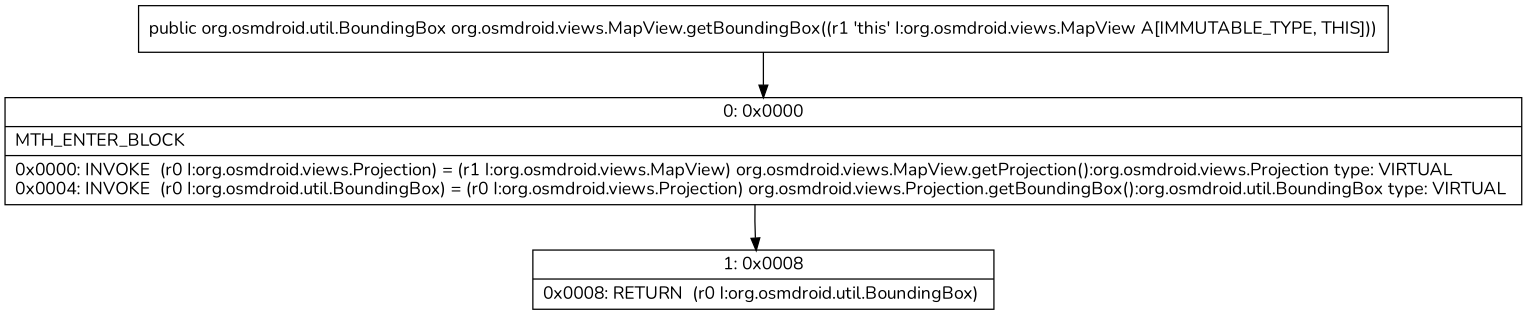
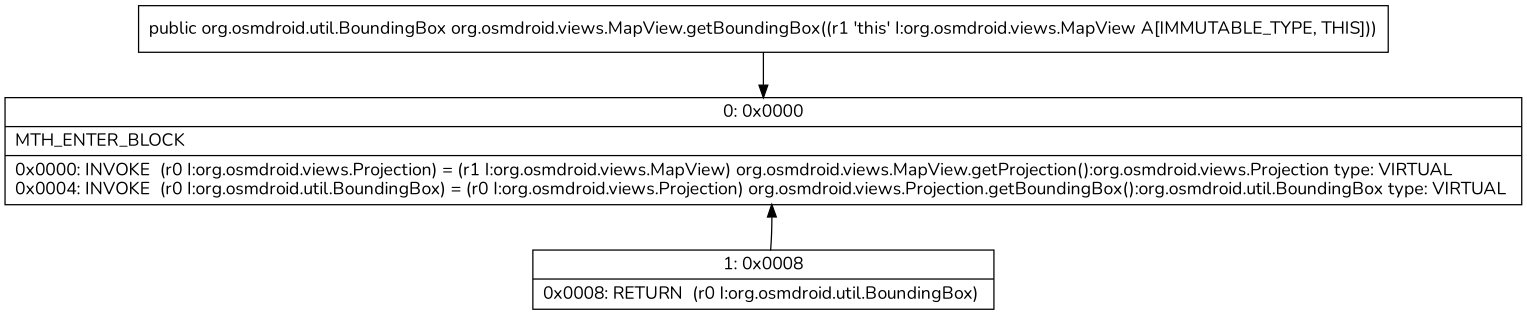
(755, 221) -> (772, 234)
